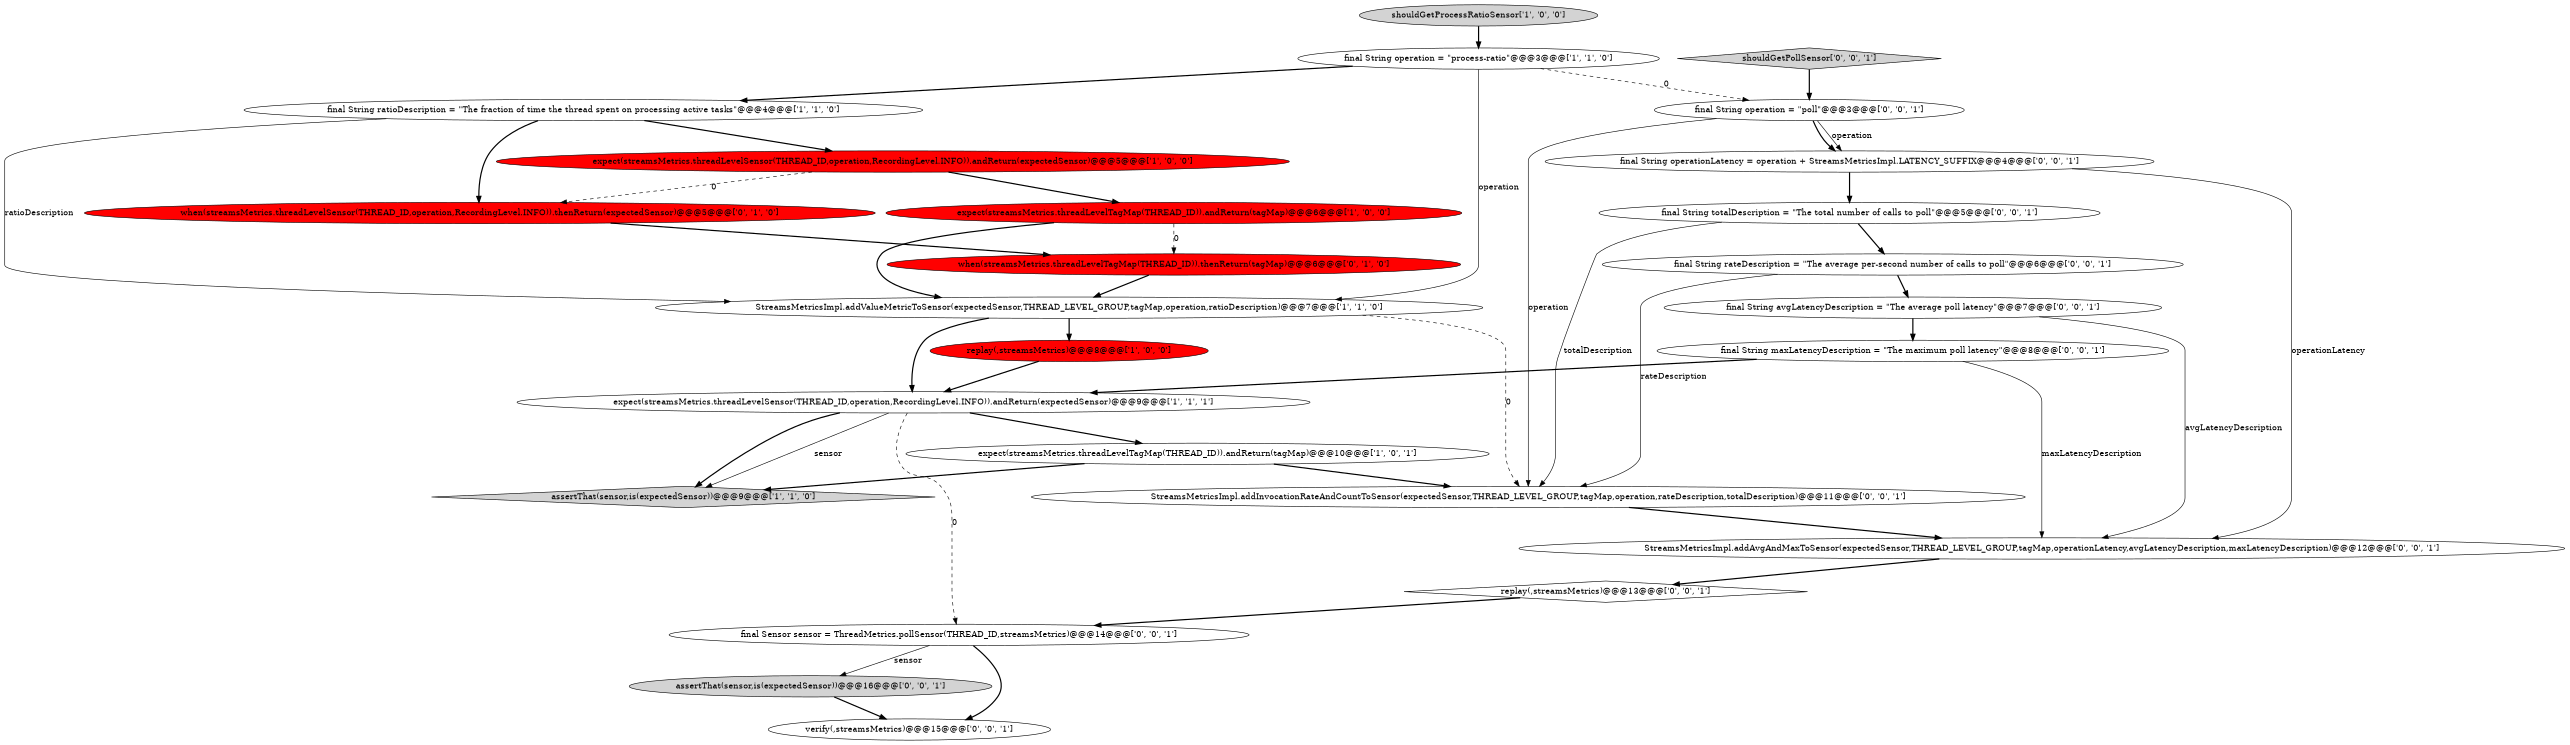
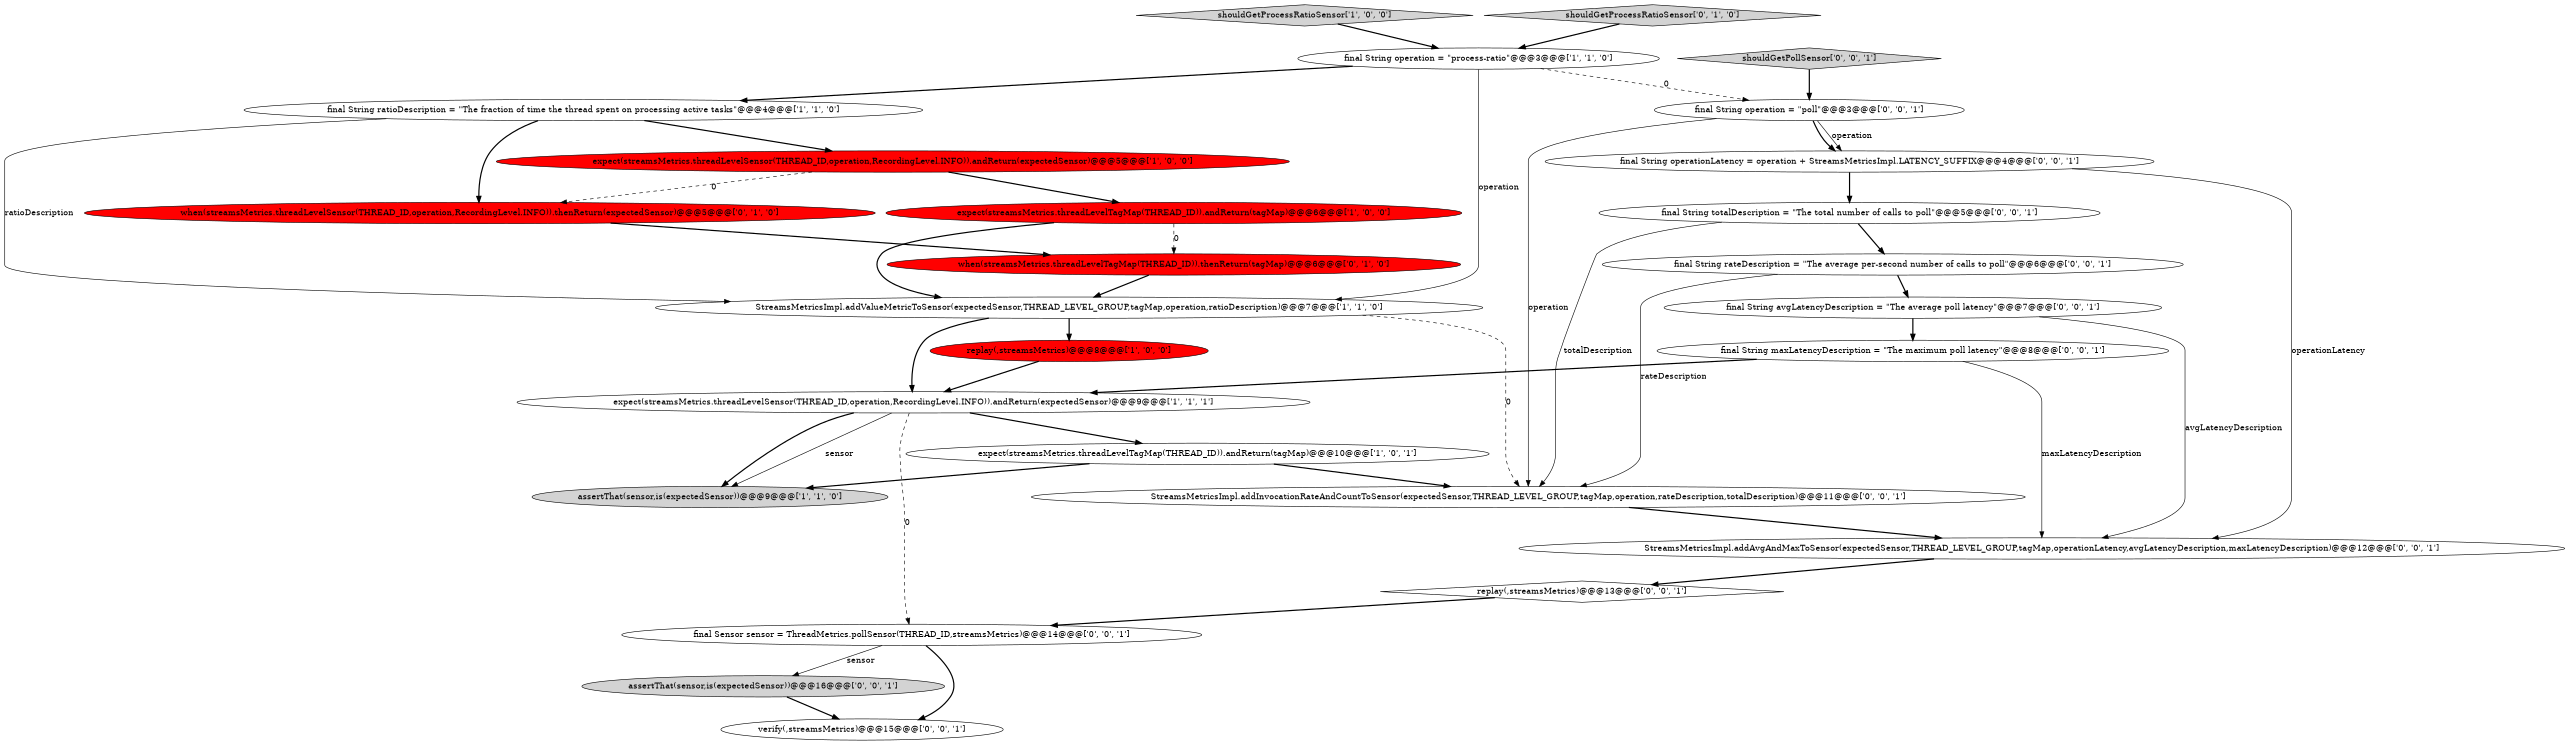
(1479, 15) -> (1305, 15)
none -> (1653, 15)
(683, 497) -> (710, 497)
